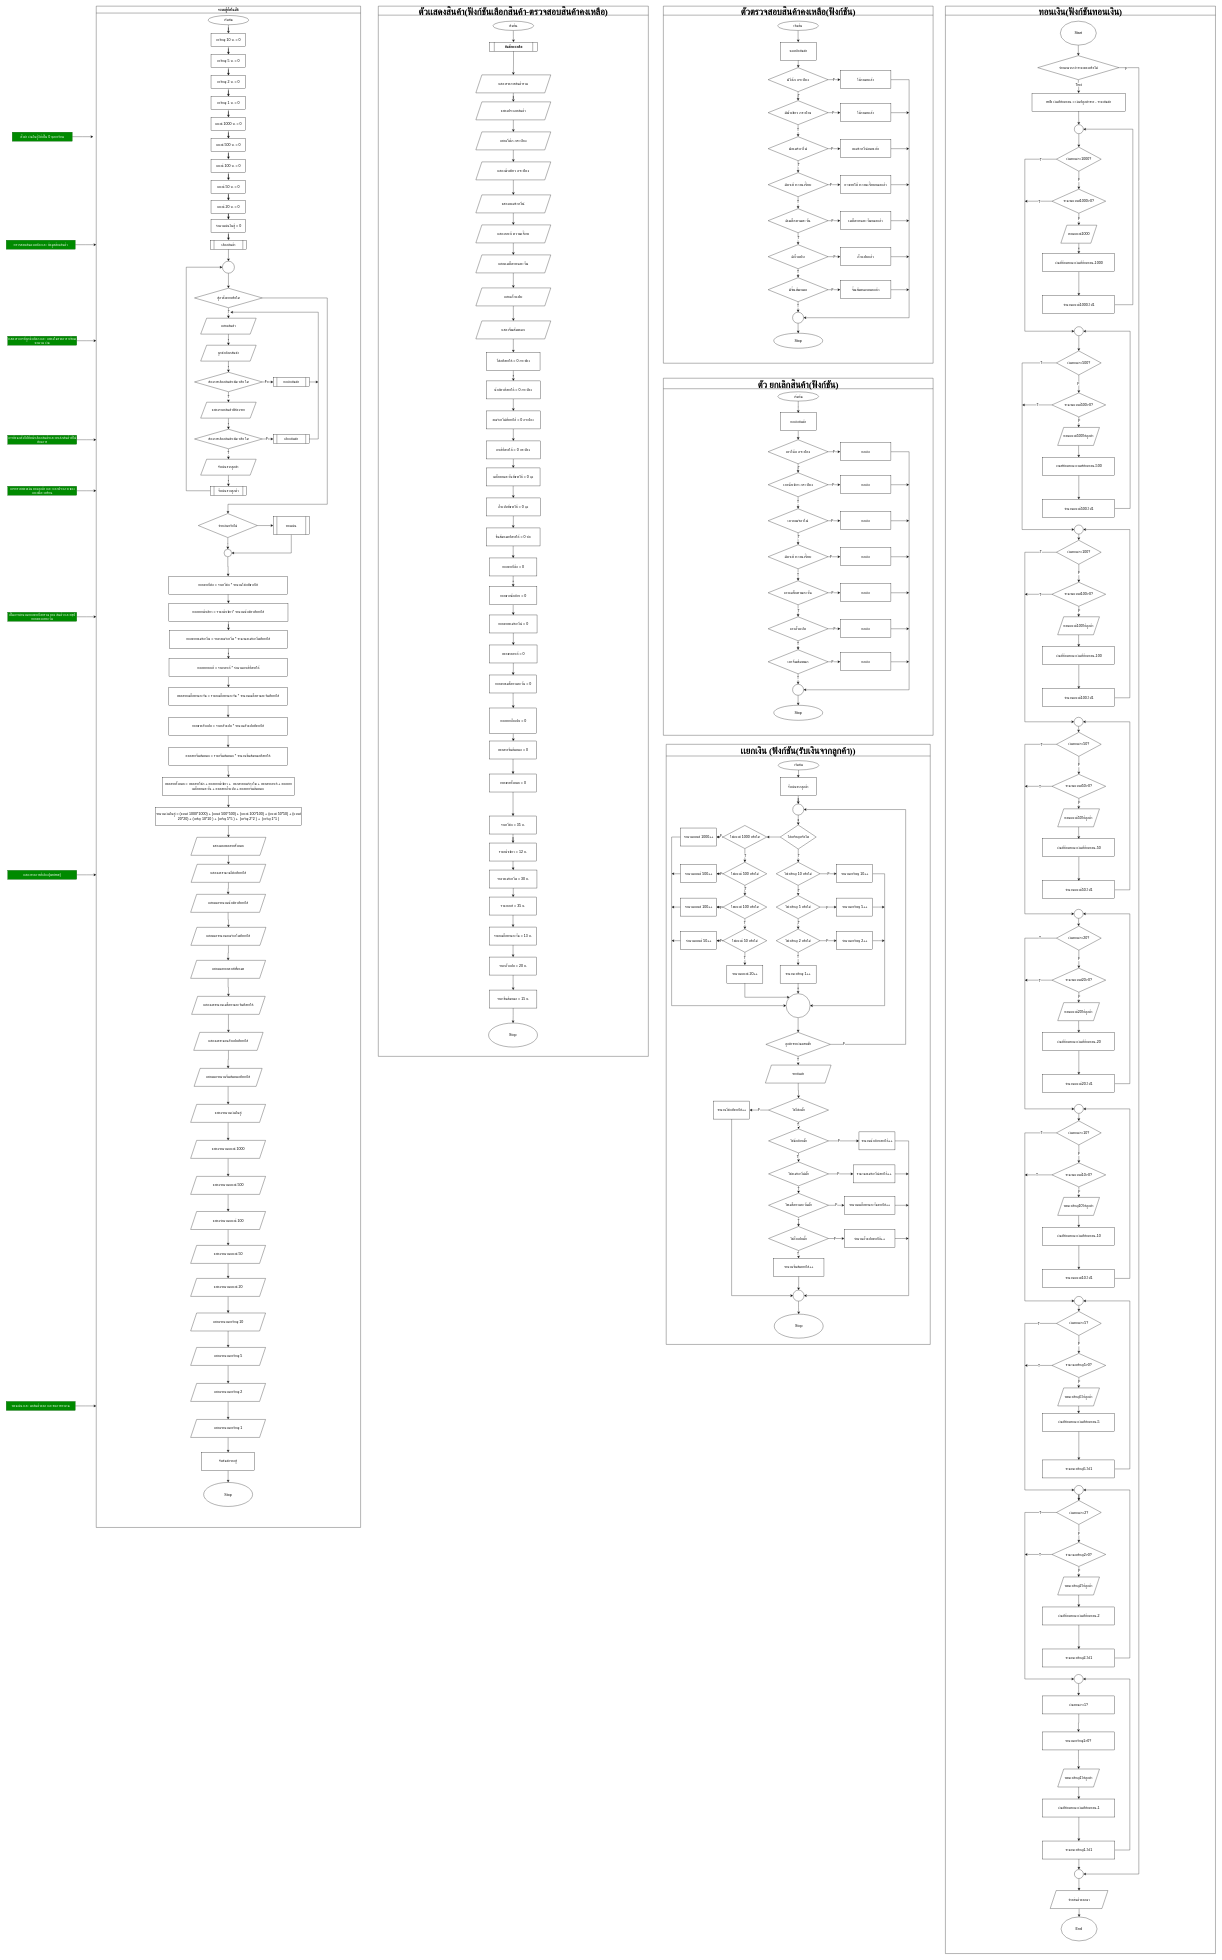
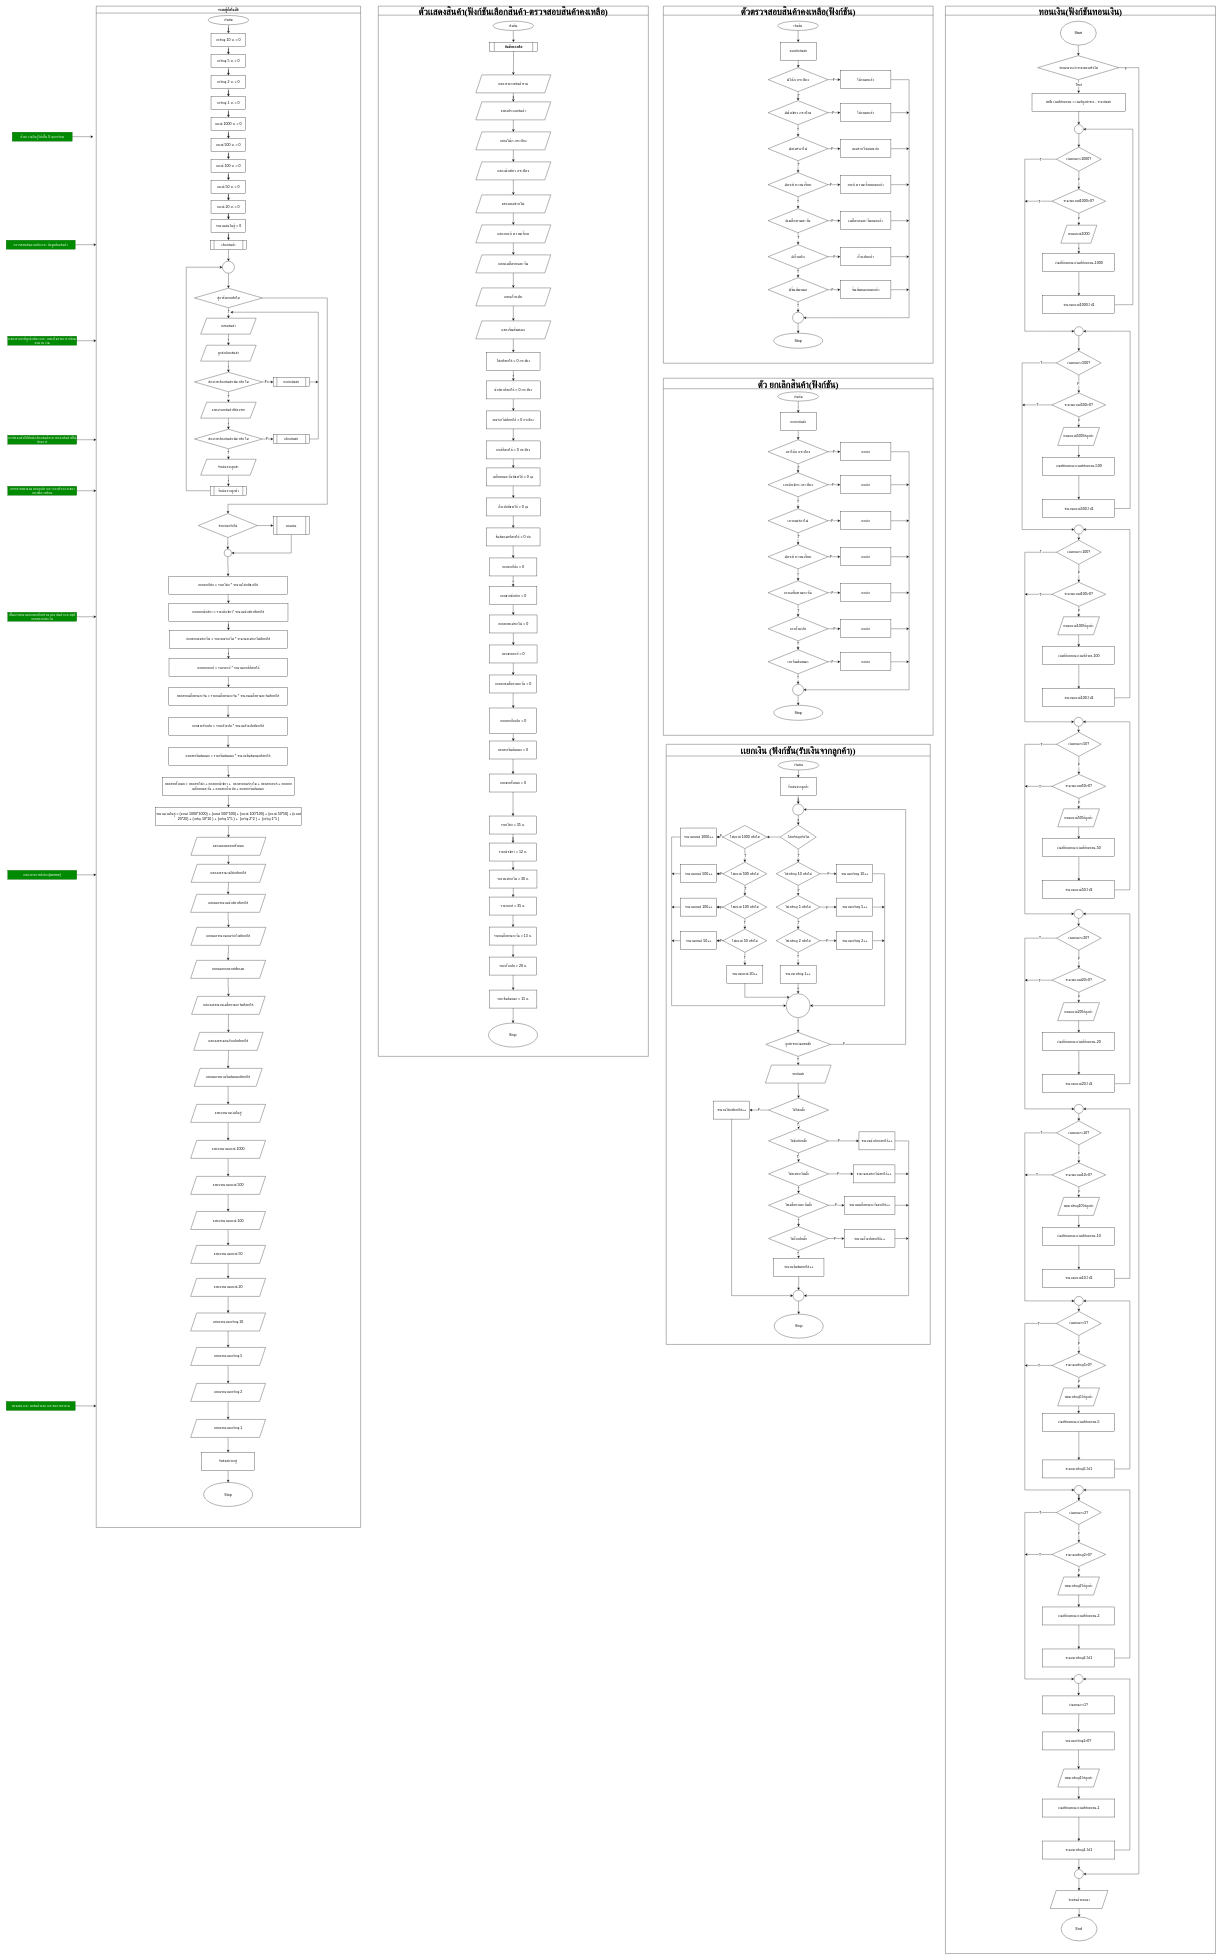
(866, 185) -> (866, 185)
(1079, 656) -> (1079, 656)
